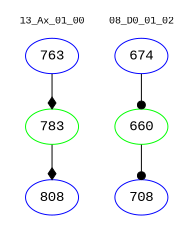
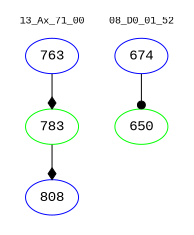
(53, 21) -> (53, 21)
(142, 21) -> (142, 21)
(141, 127) -> (141, 127)
(141, 197) -> none
